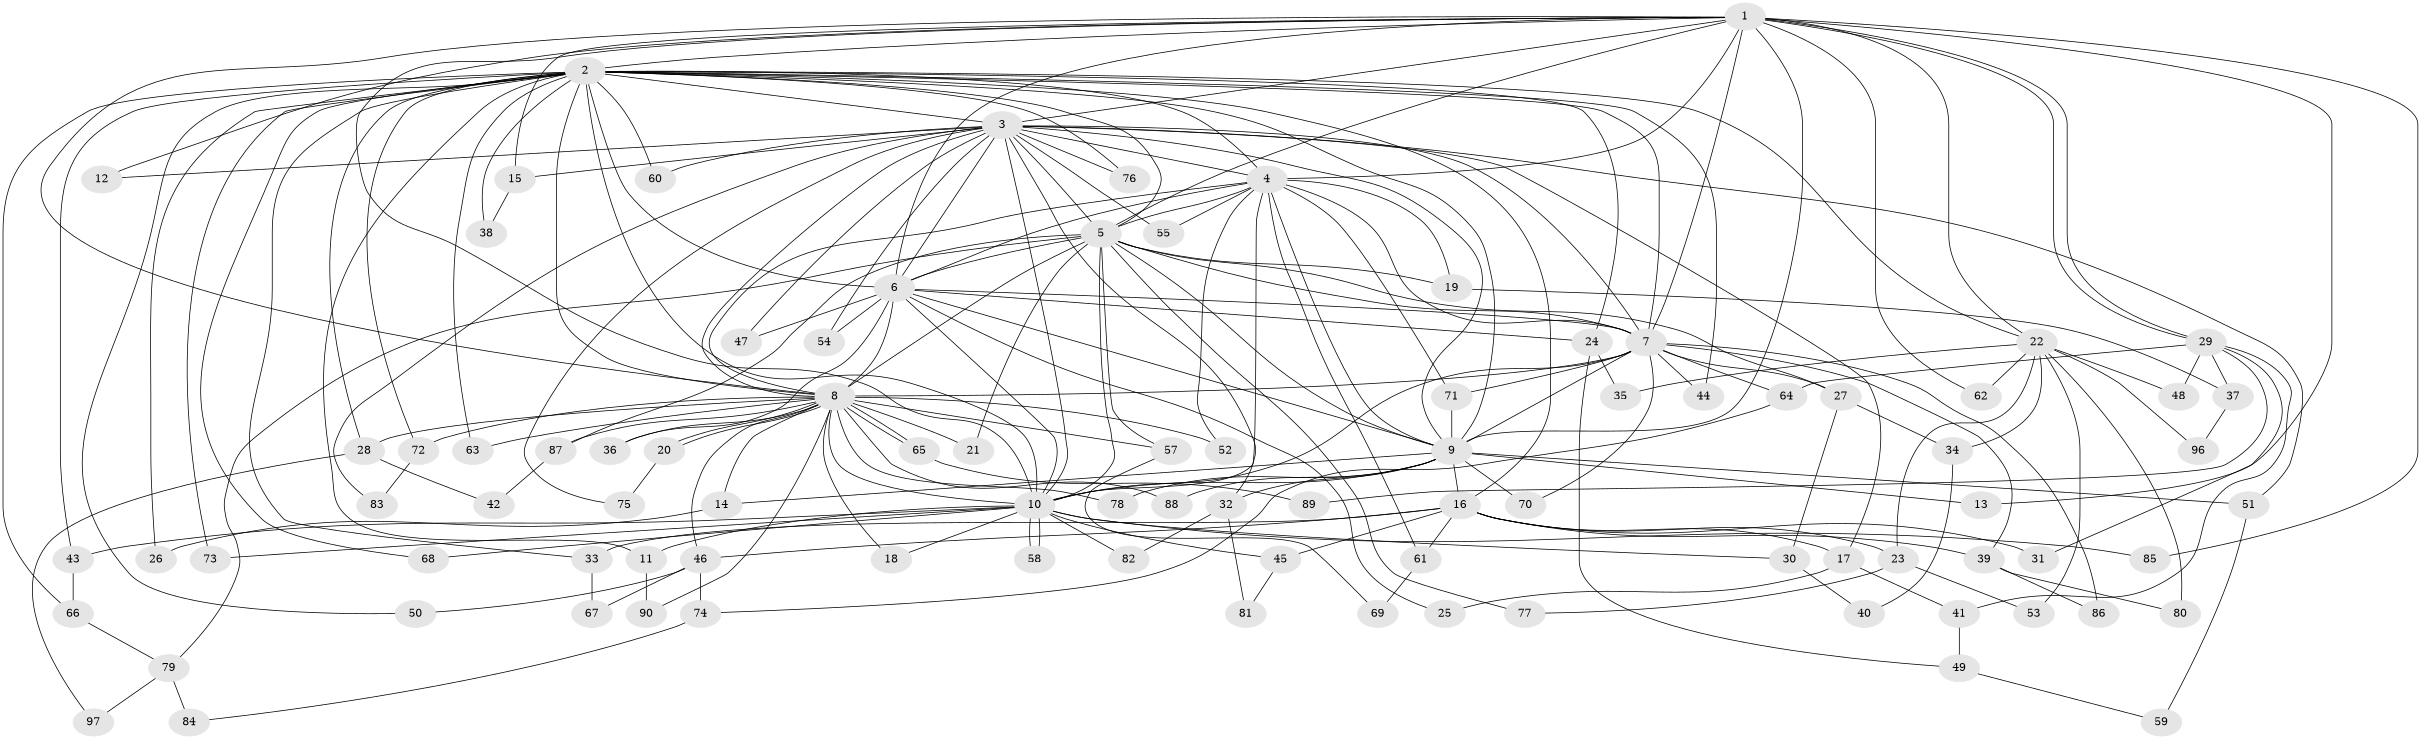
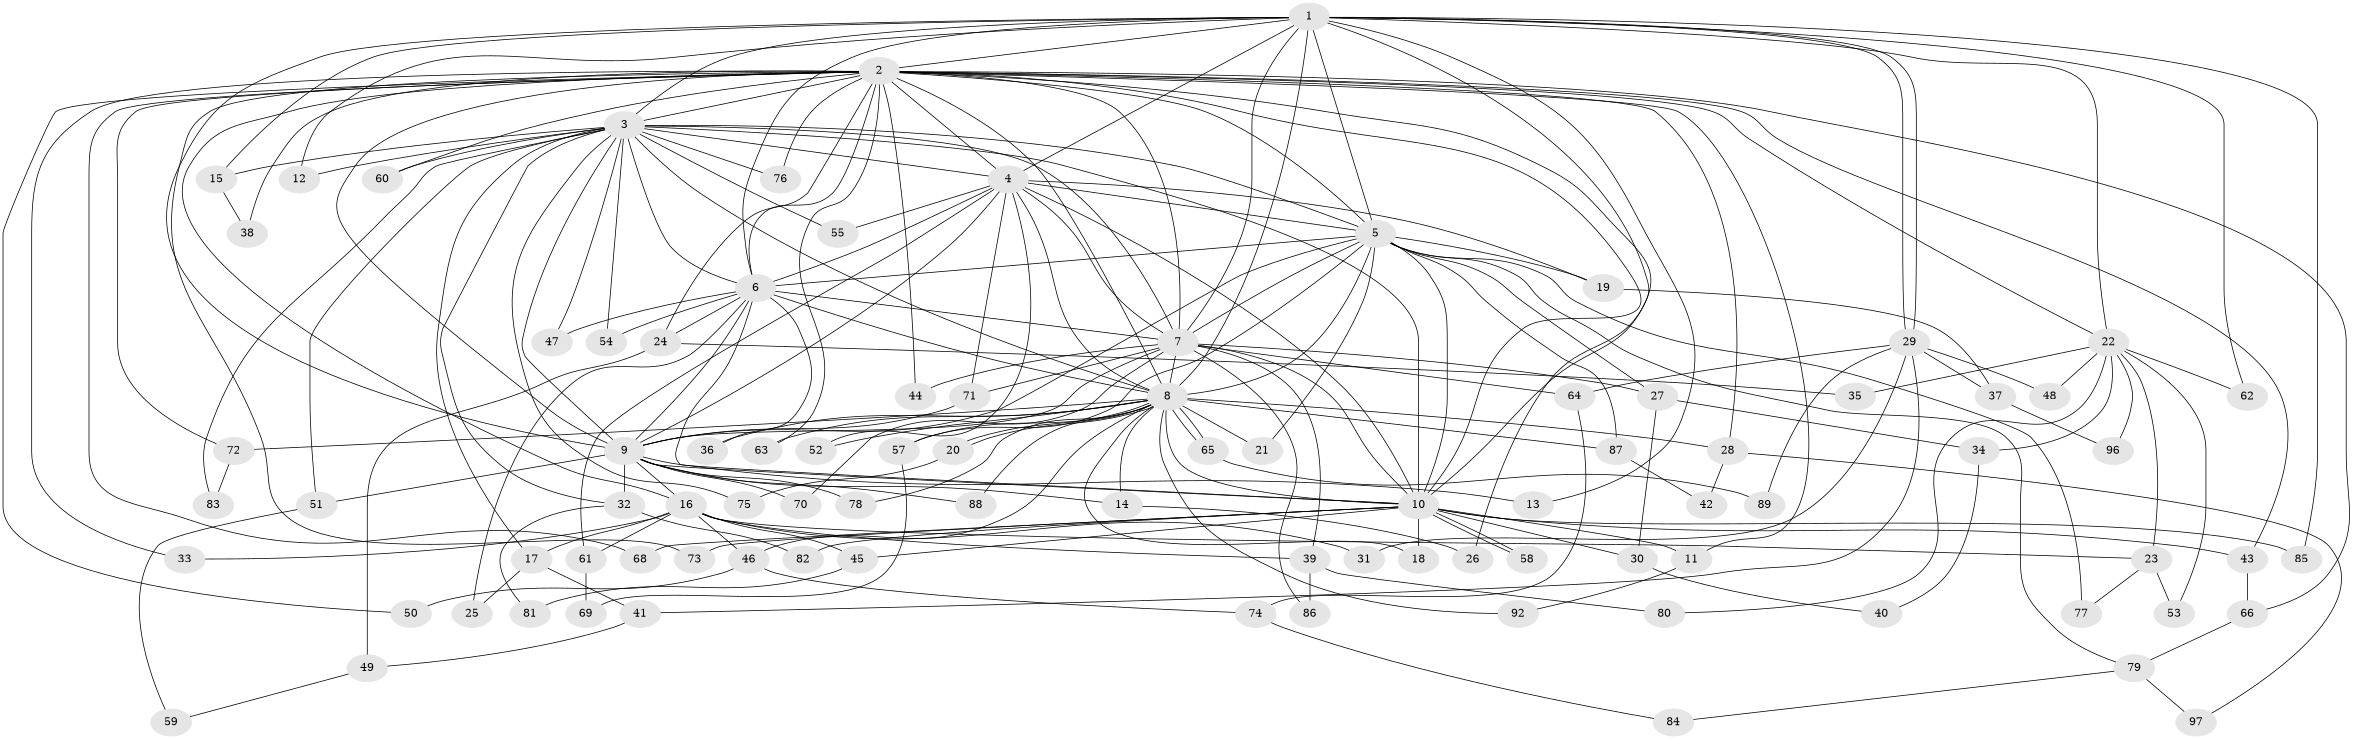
(592, 614) -> none
(646, 614) -> (1518, 614)
